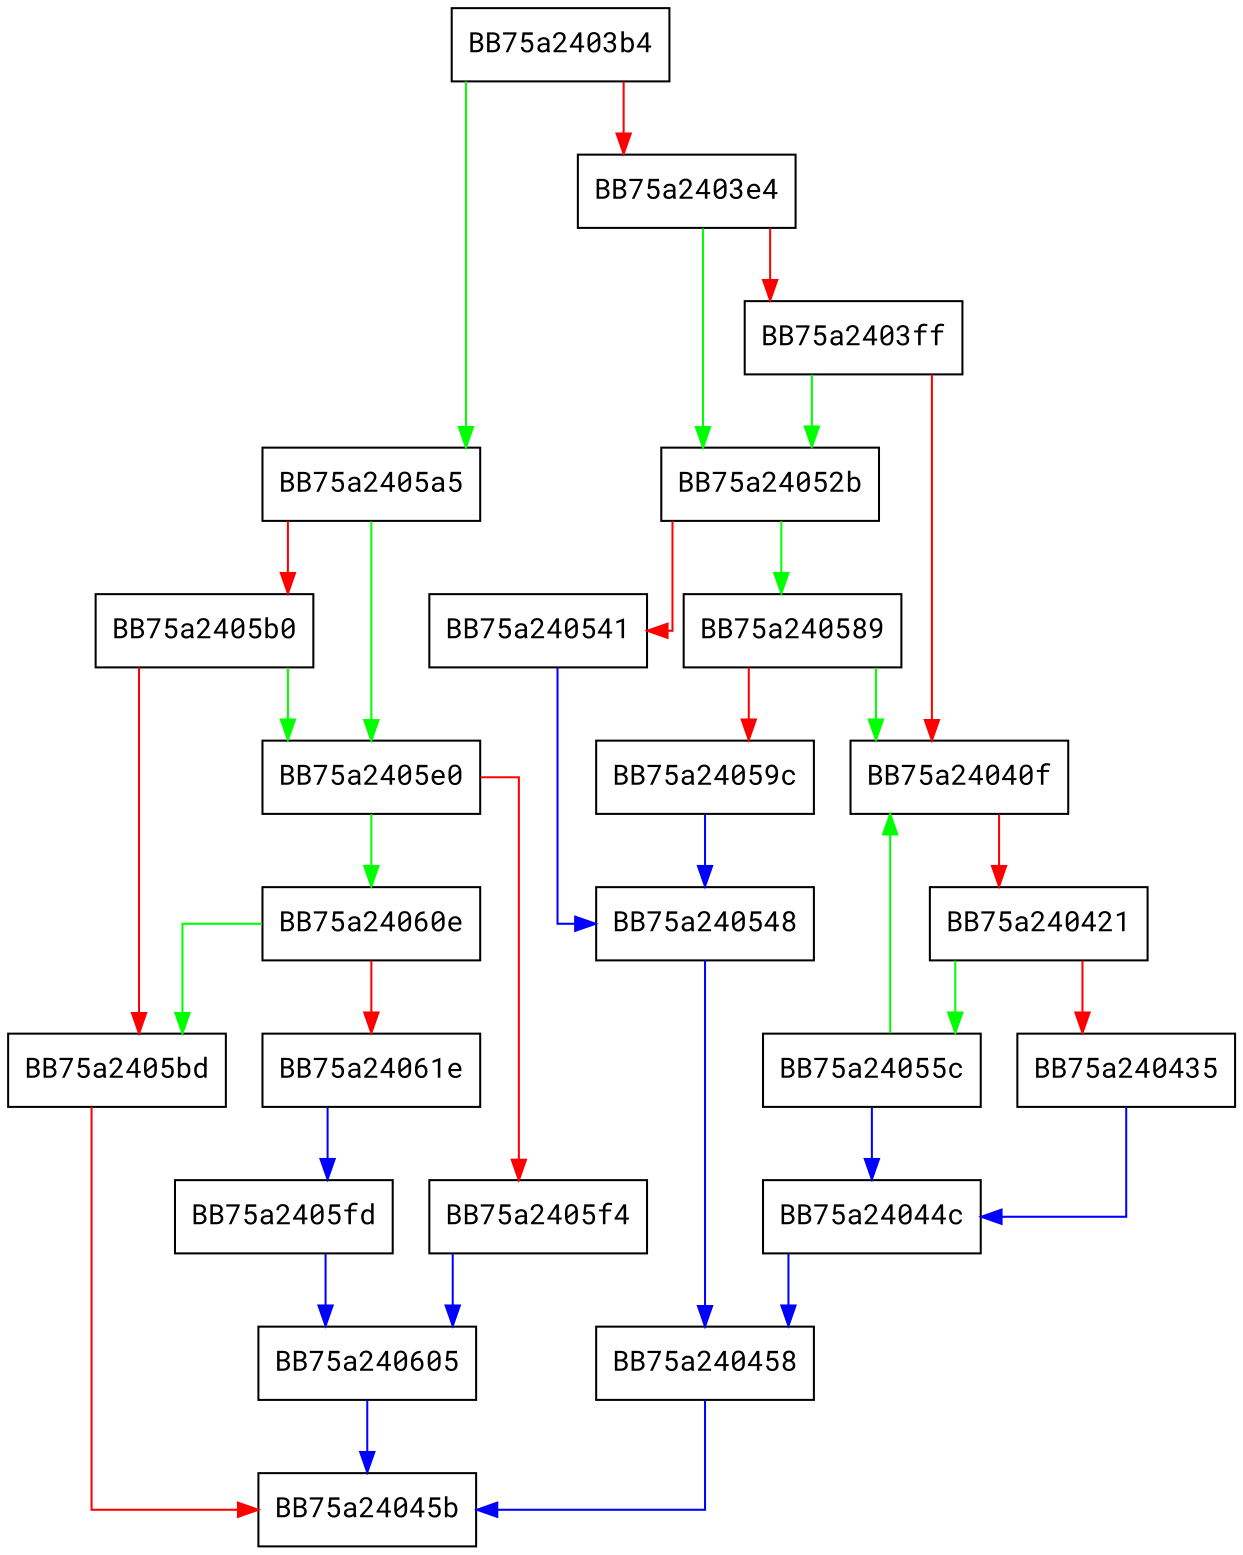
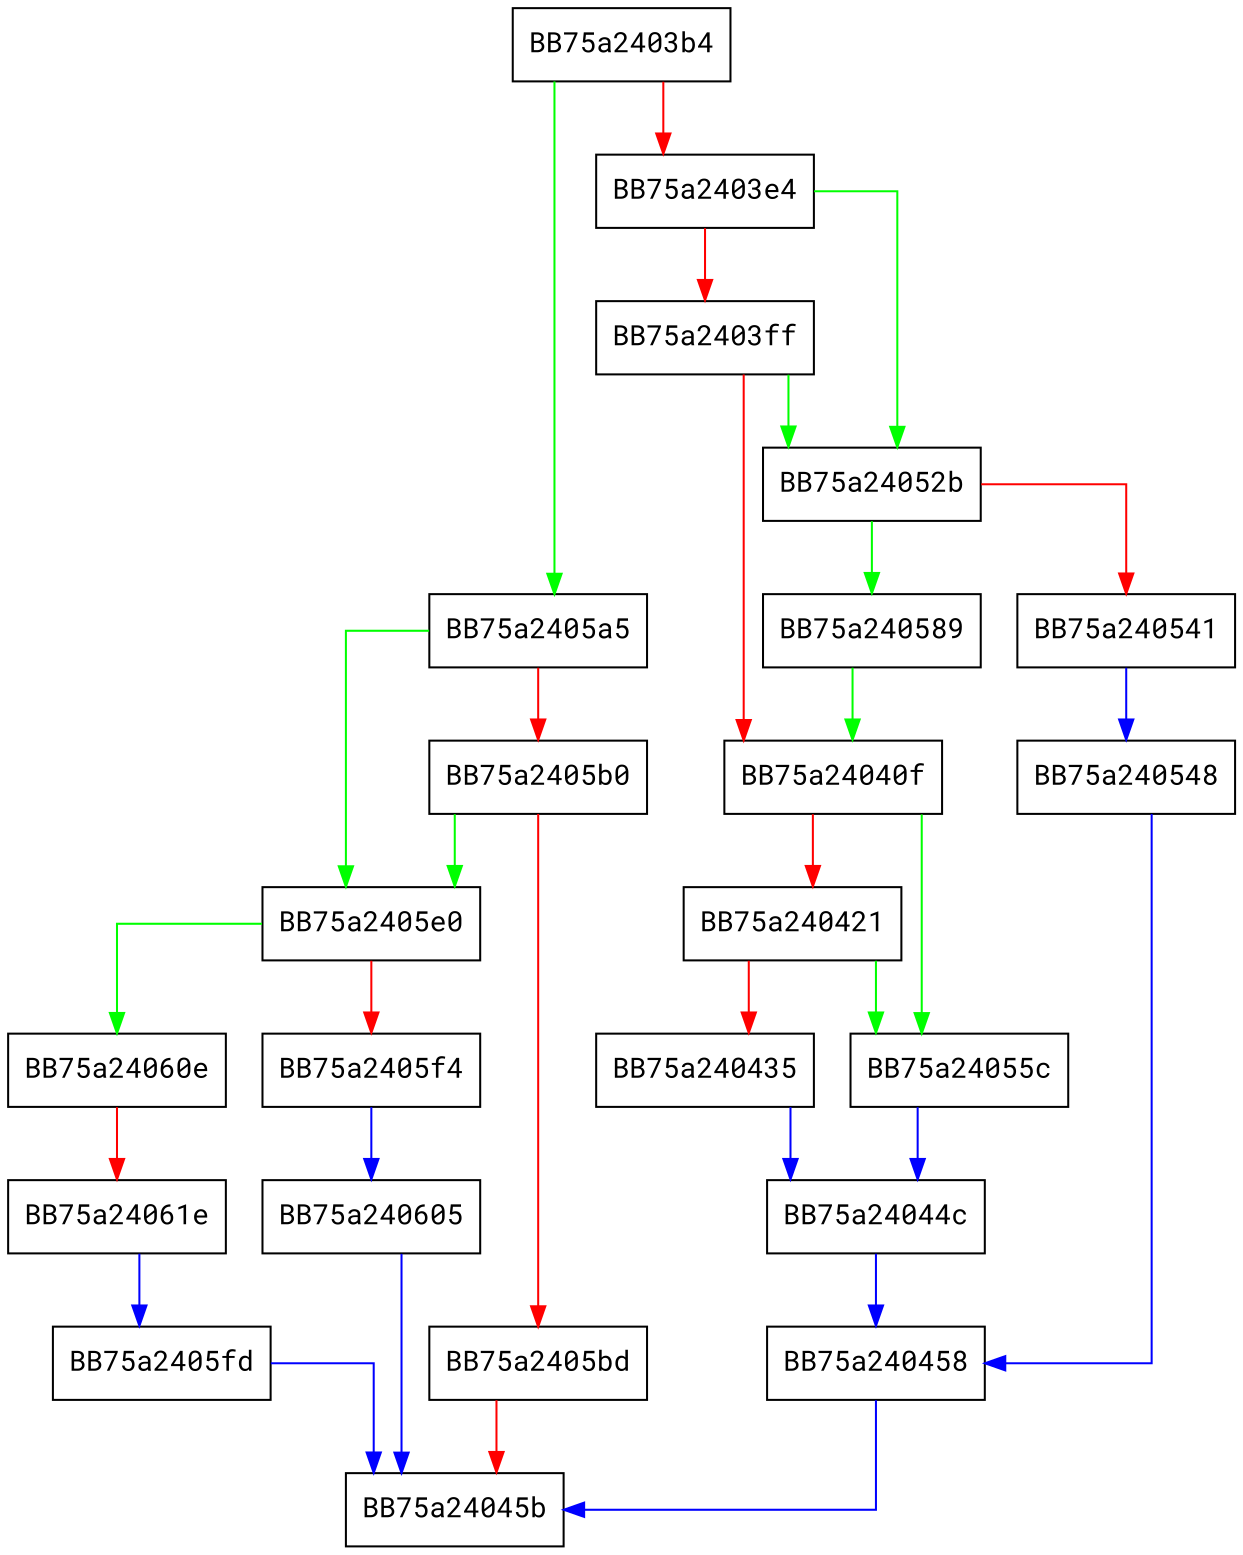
(705, 777) -> none
(182, 929) -> none
(890, 934) -> (922, 914)
(326, 1280) -> (367, 1363)
